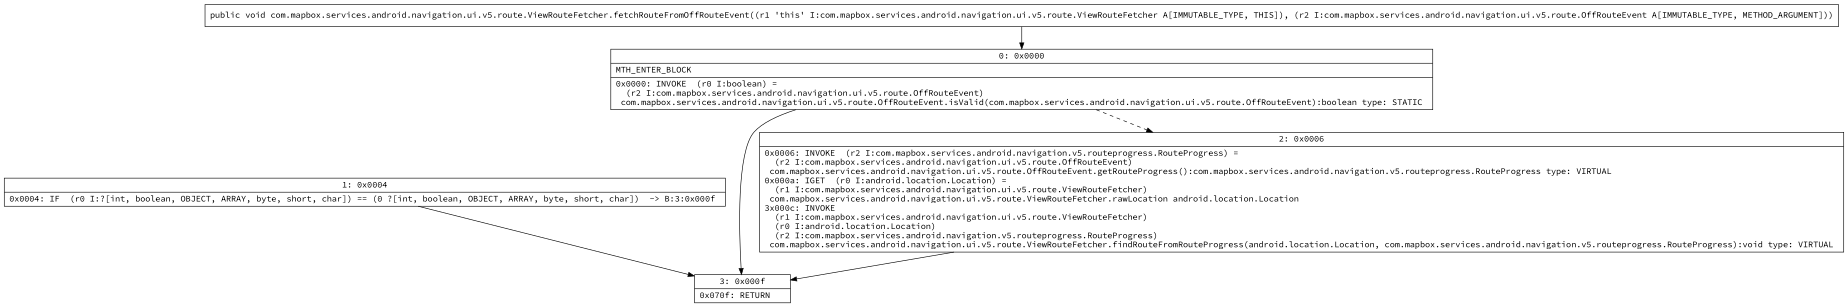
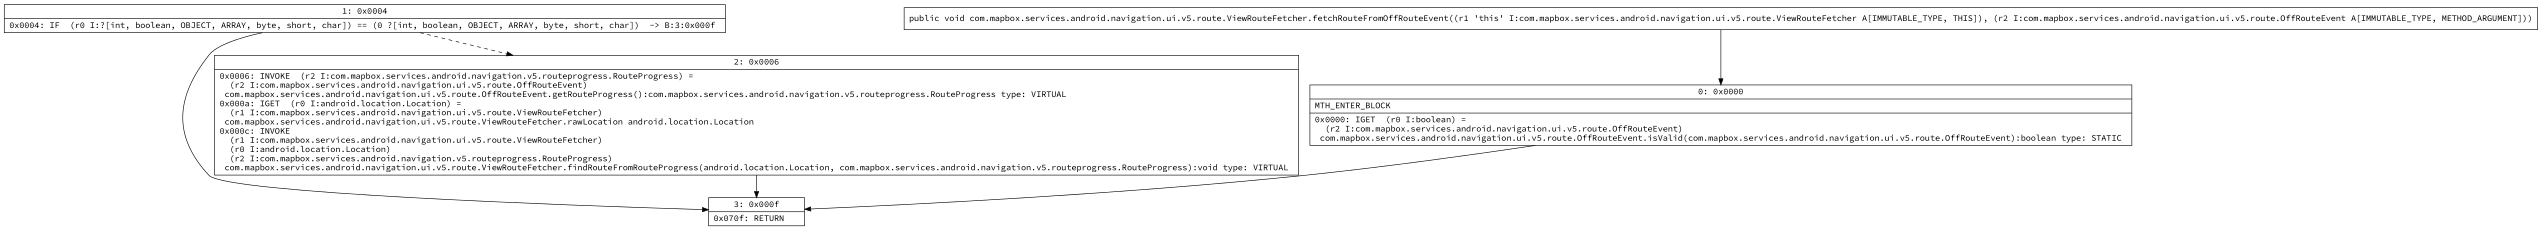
(699, 84) -> (1393, 120)
(1122, 120) -> (463, 43)
(805, 208) -> (260, 131)
